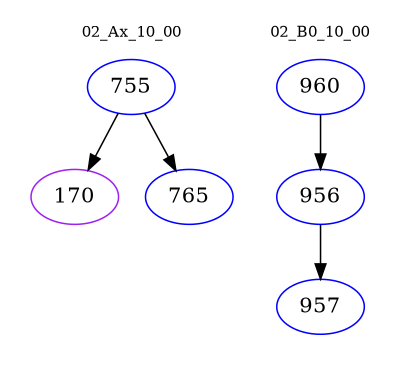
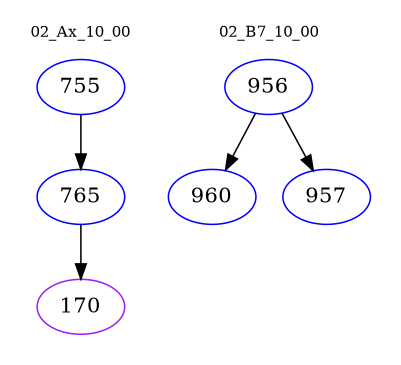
(321, 33) -> (269, 33)
(321, 134) -> (244, 135)
(107, 135) -> (81, 244)
